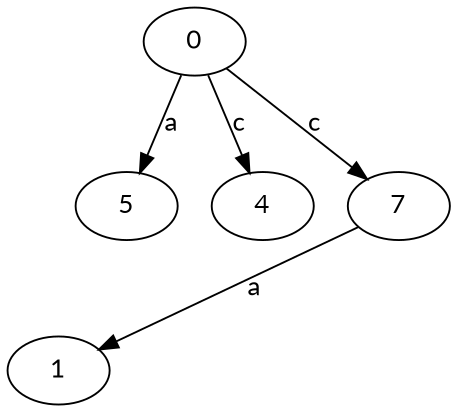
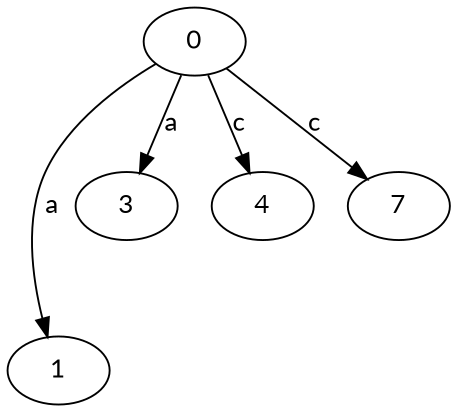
(127, 206) -> (127, 206)
(237, 284) -> (47, 169)
